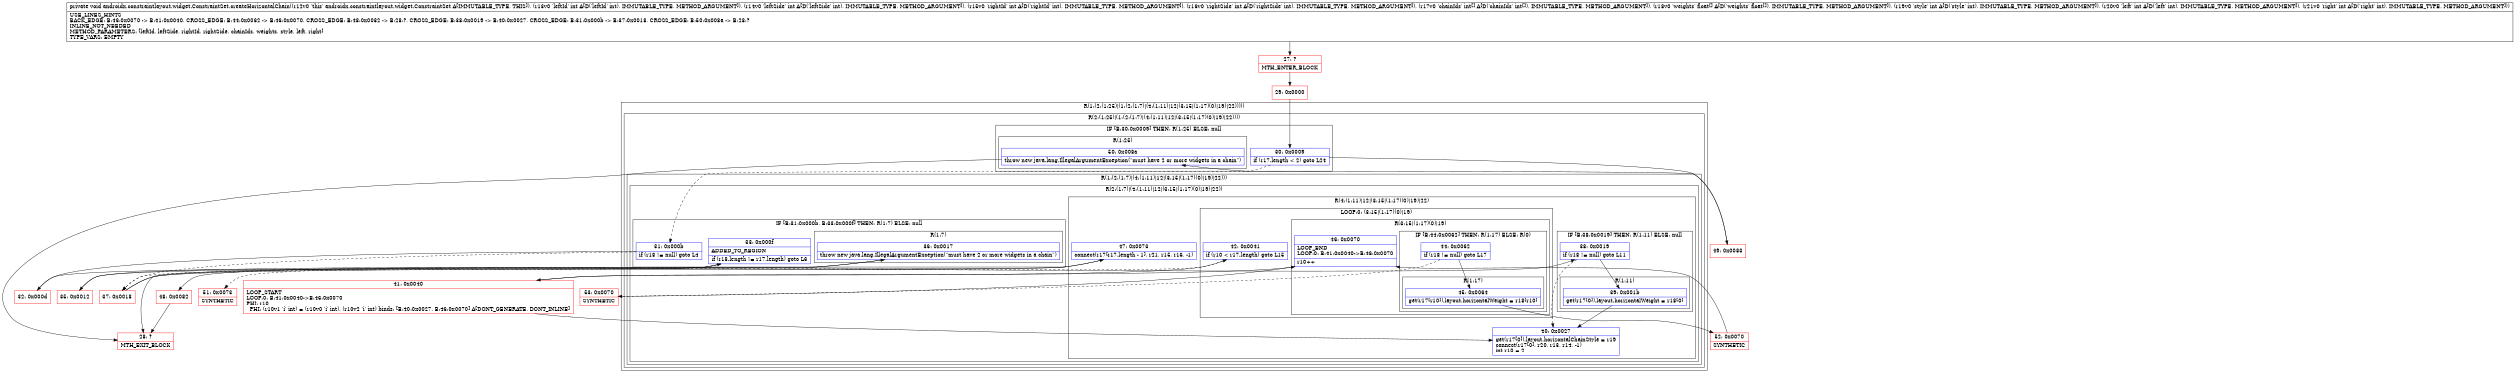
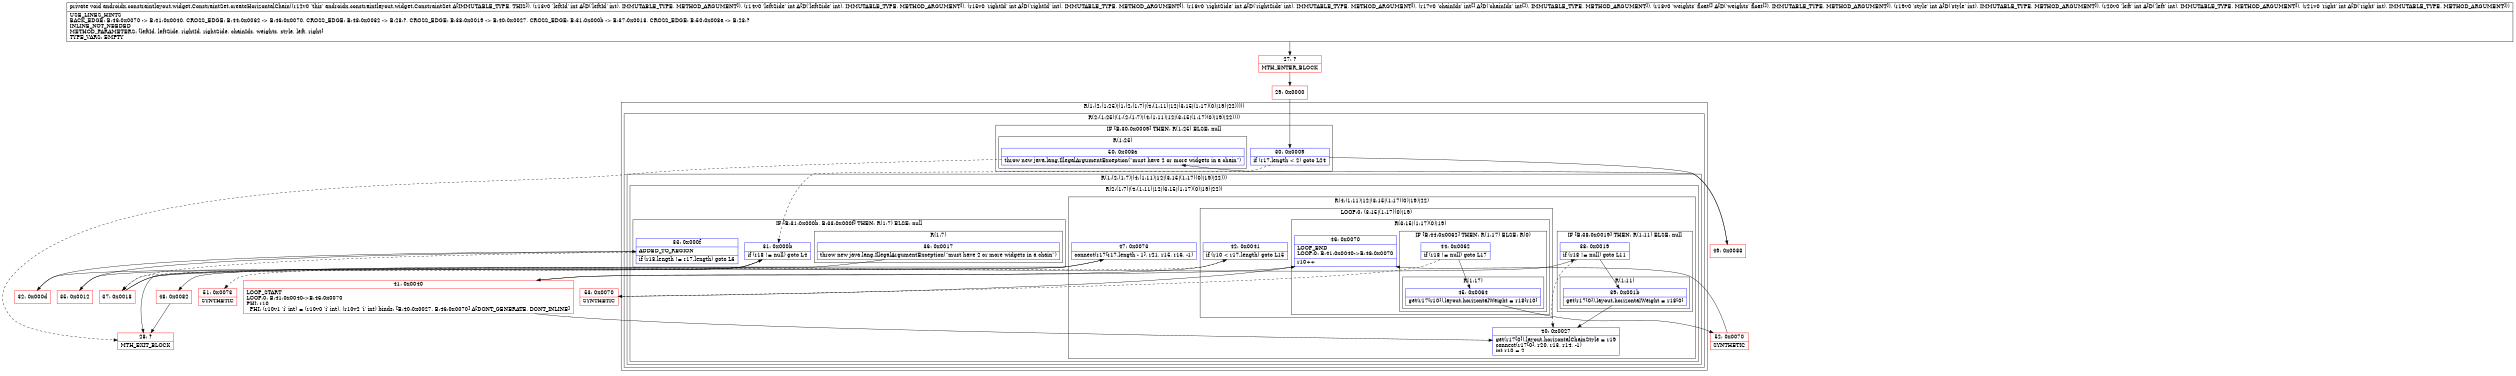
(422, 184) -> (422, 184)
(478, 267) -> (417, 270)
